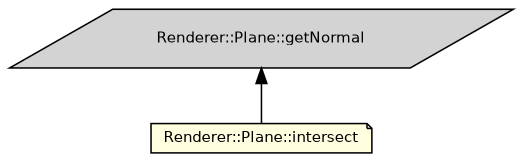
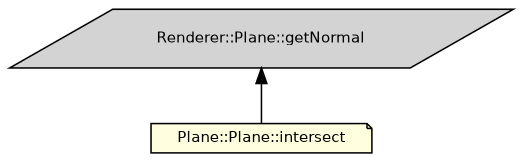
(261, 138) -> (261, 138)
